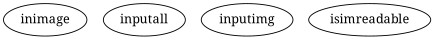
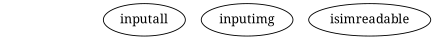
(45, 20) -> none
